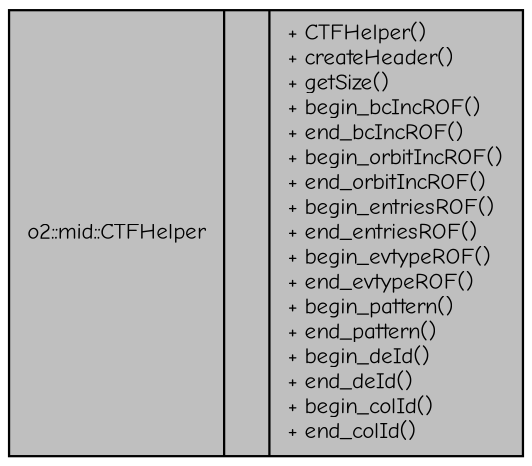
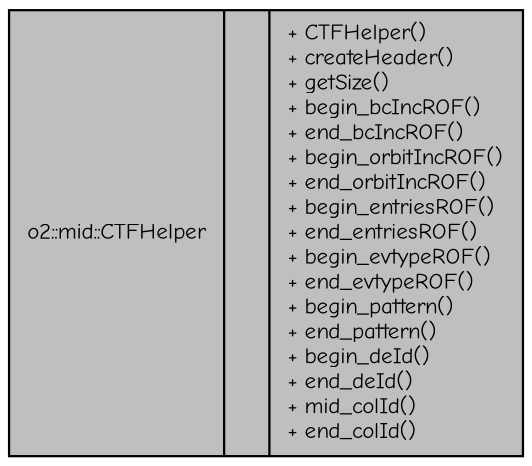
(361, 406) -> (353, 406)
